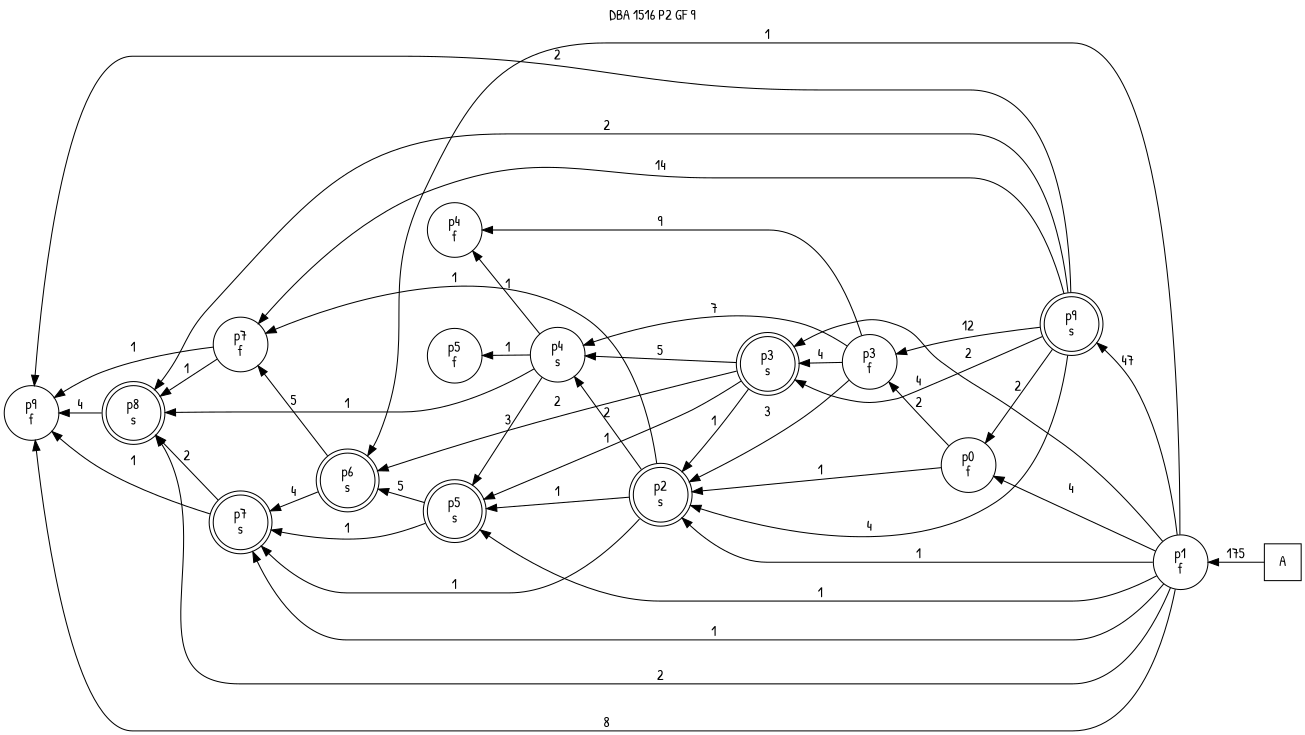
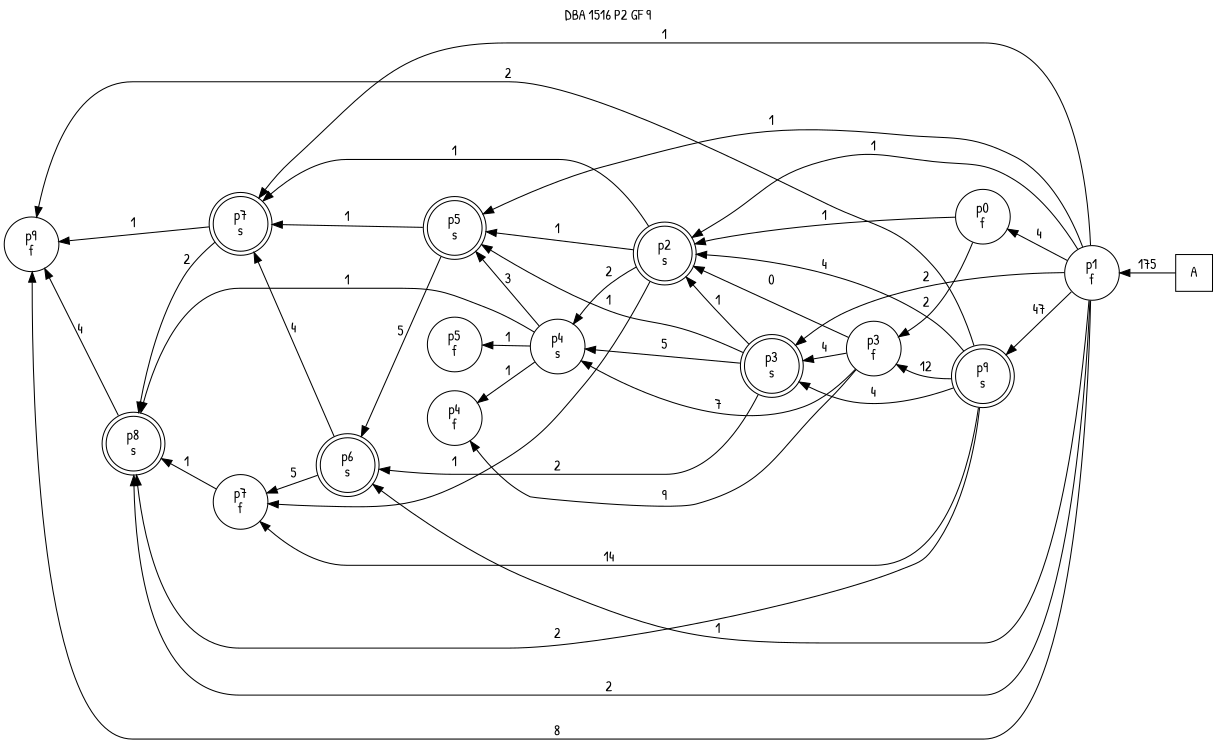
(136, 361) -> none
(1022, 392) -> none
(768, 412) -> (772, 281)
